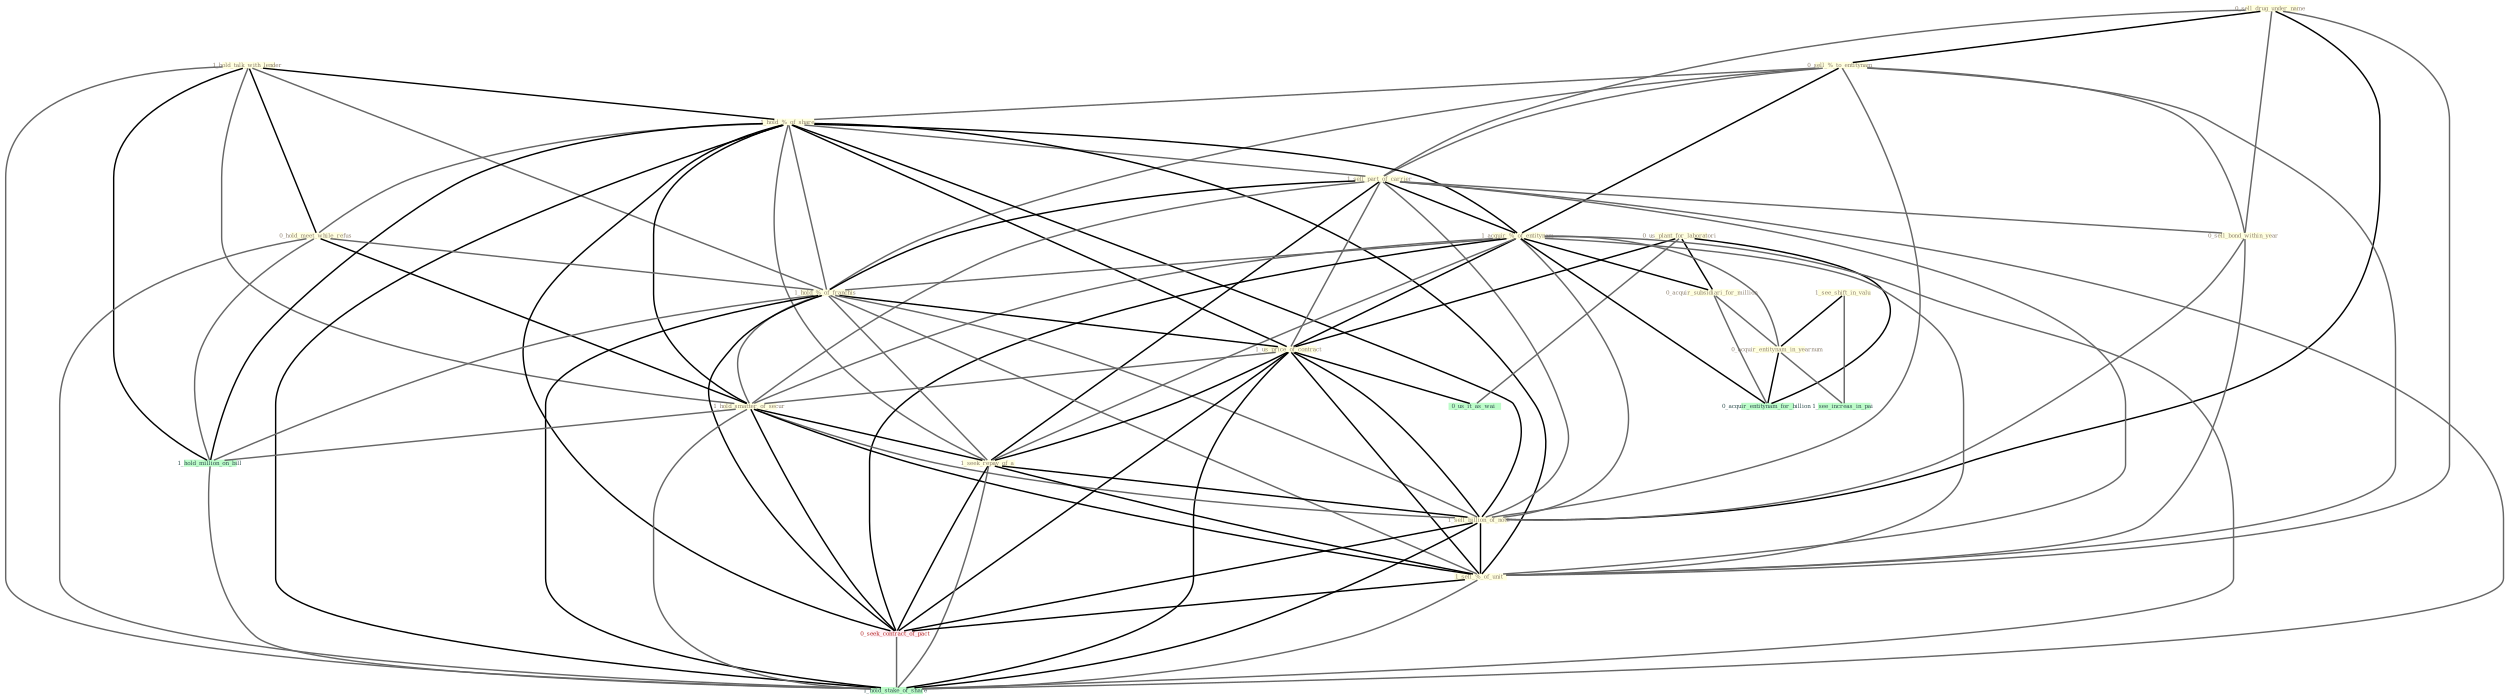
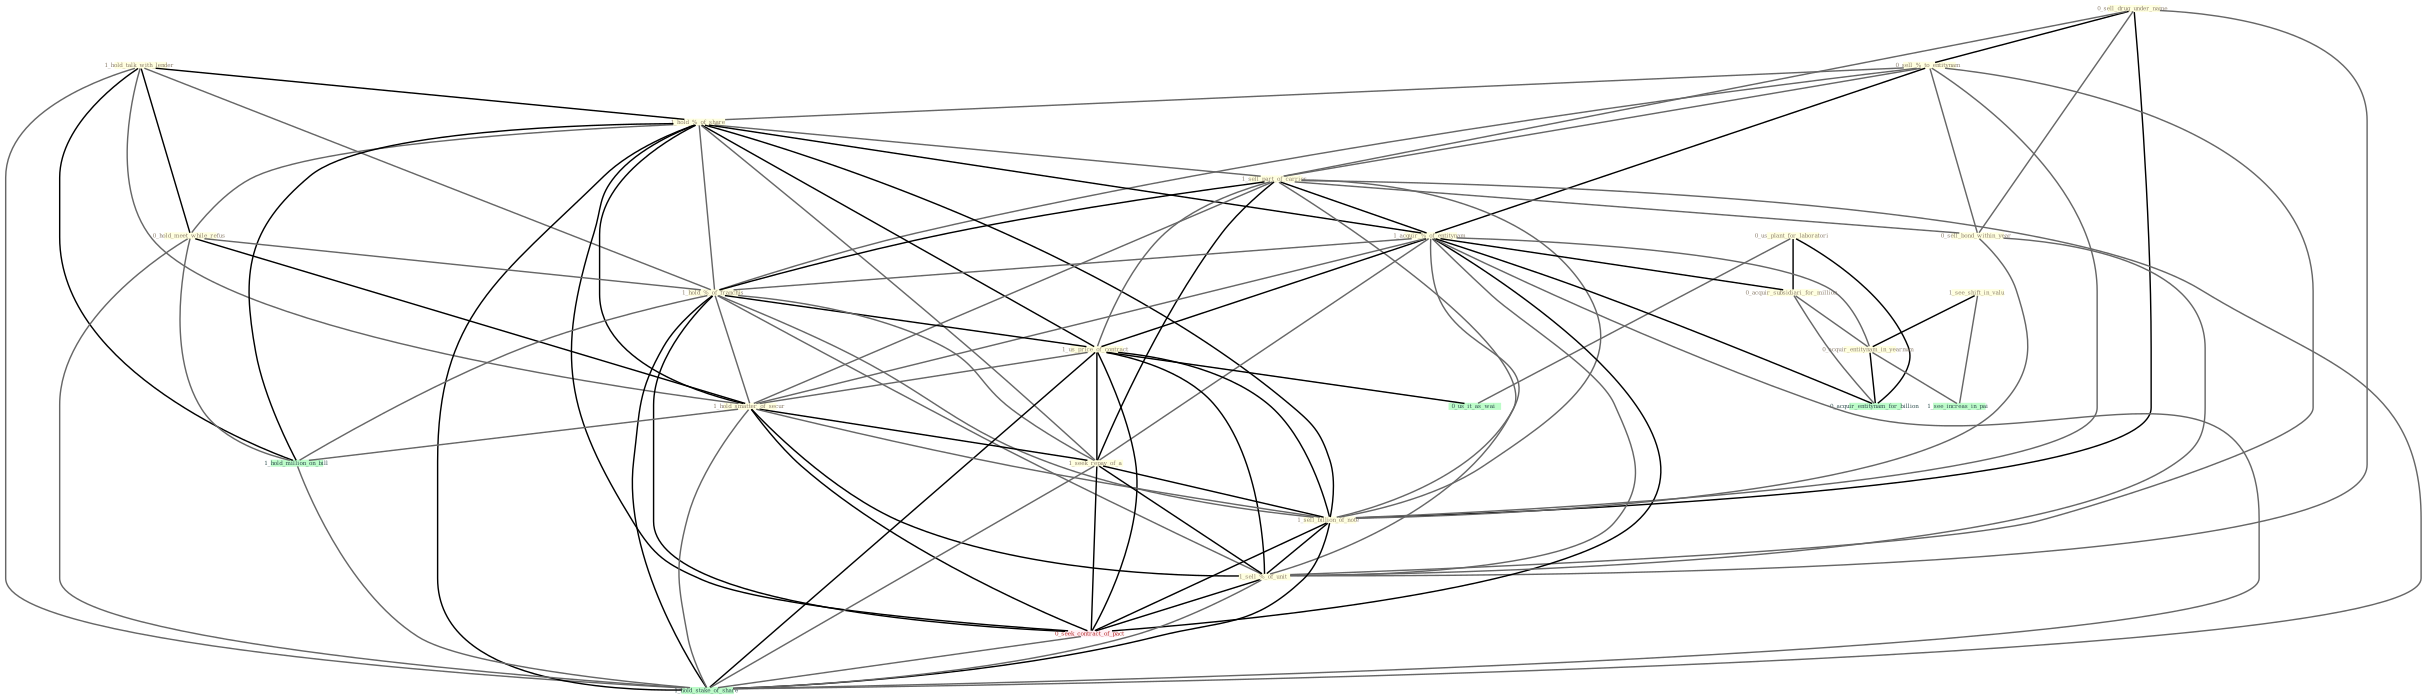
(1297, 219) -> none
(1476, 295) -> none
